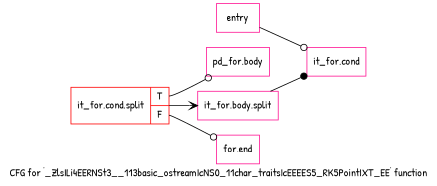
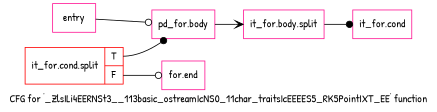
(280, 37) -> (120, 21)
(188, 89) -> (143, 52)
(179, 106) -> (225, 24)
